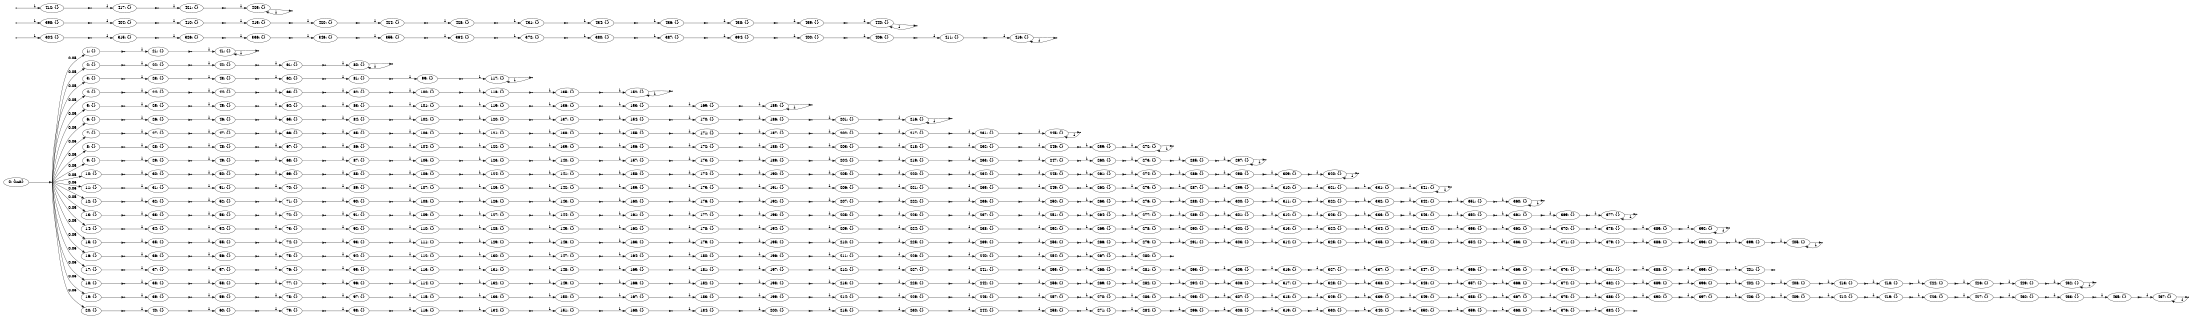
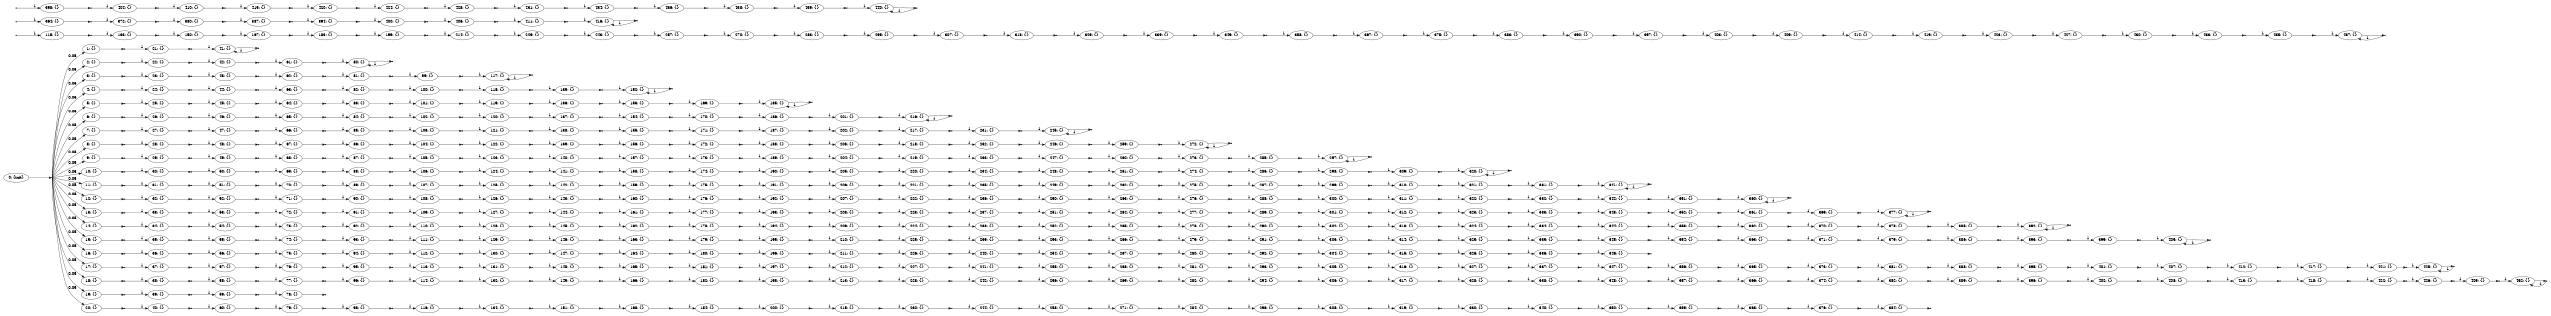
(392, 38) -> none
none -> (1266, 254)
none -> (2175, 267)
(359, 297) -> none
